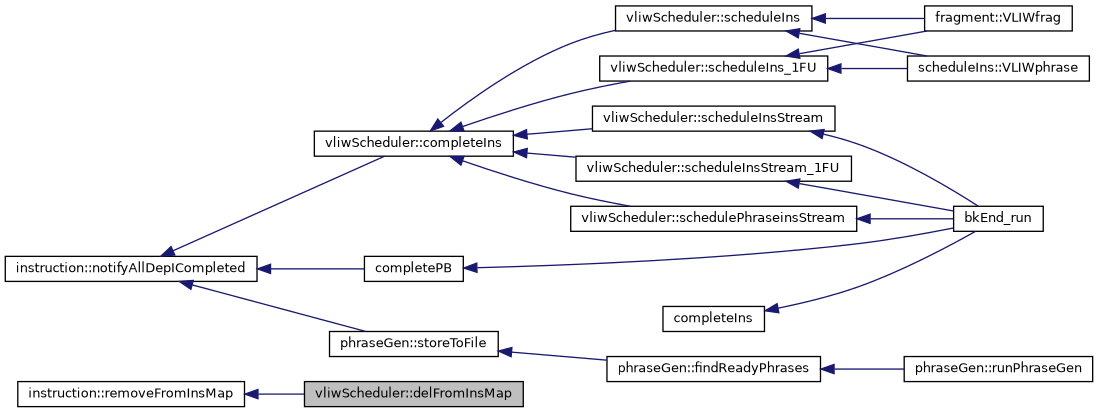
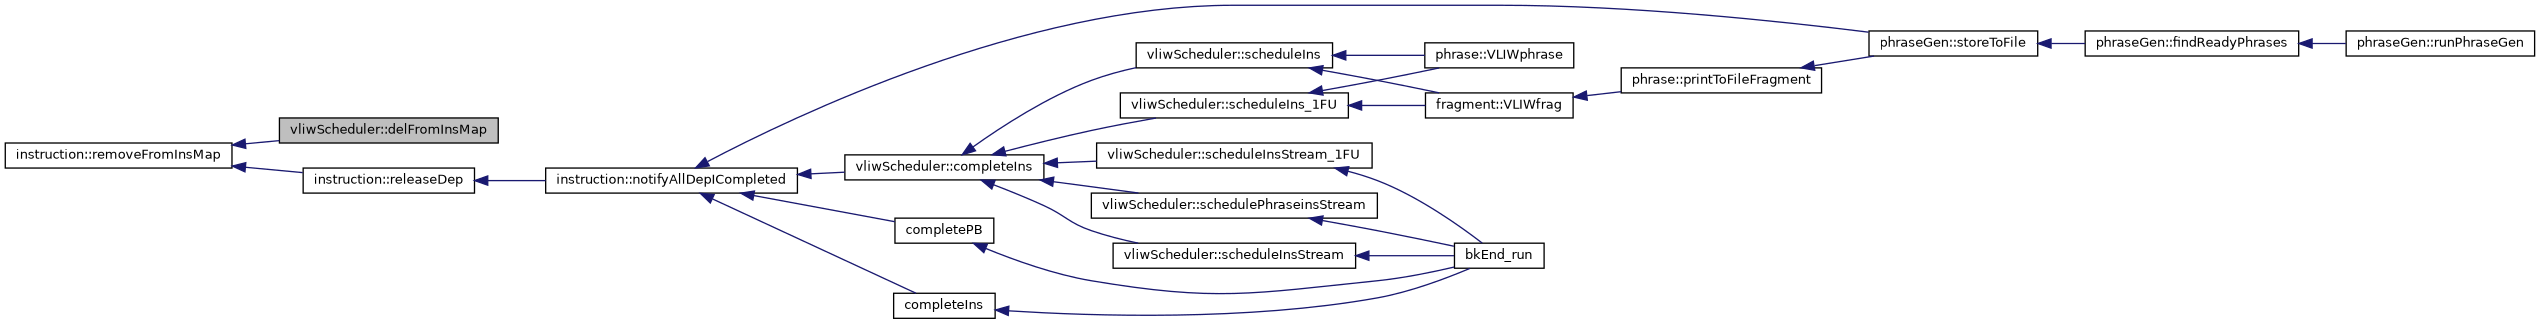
(998, 69) -> (1499, 55)
none -> (1721, 80)
none -> (389, 181)
none -> (814, 246)
